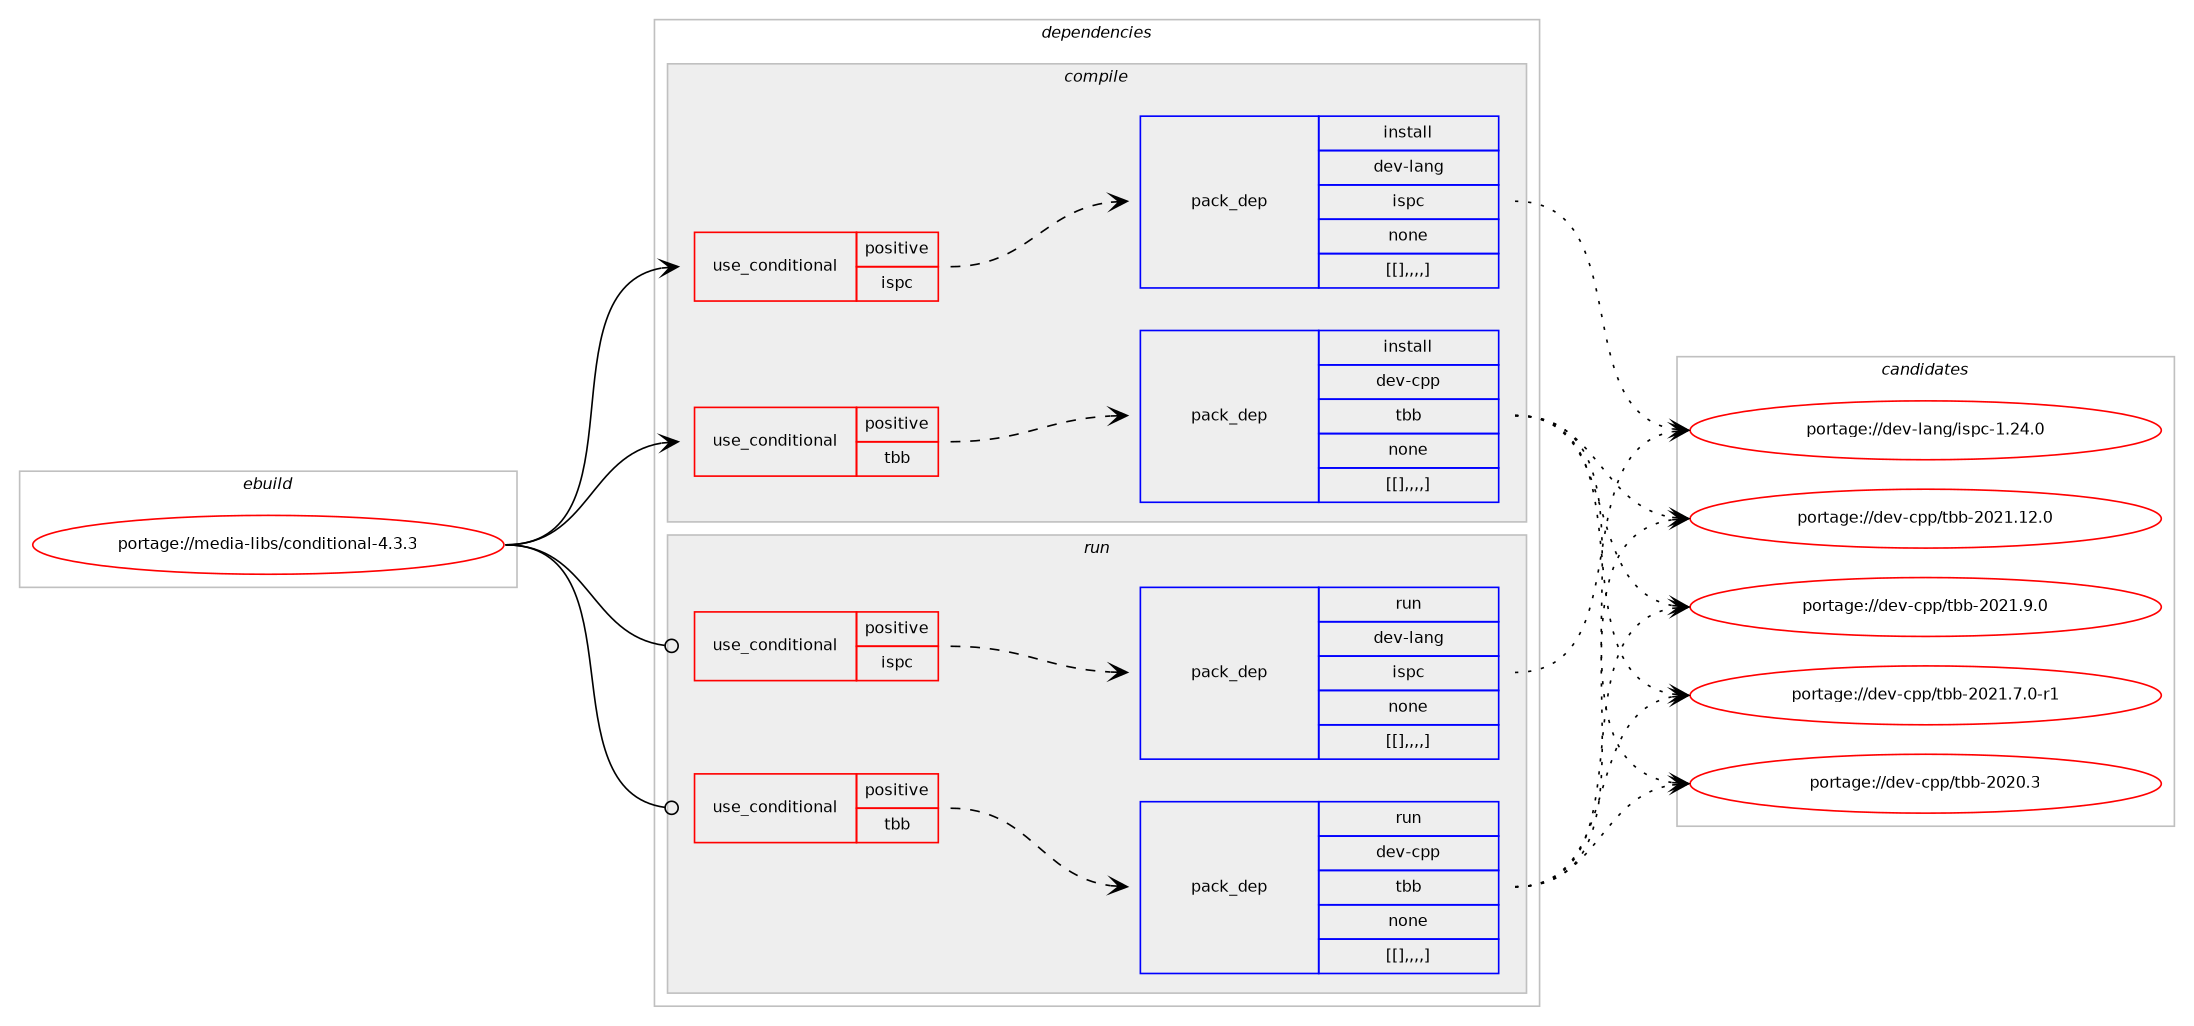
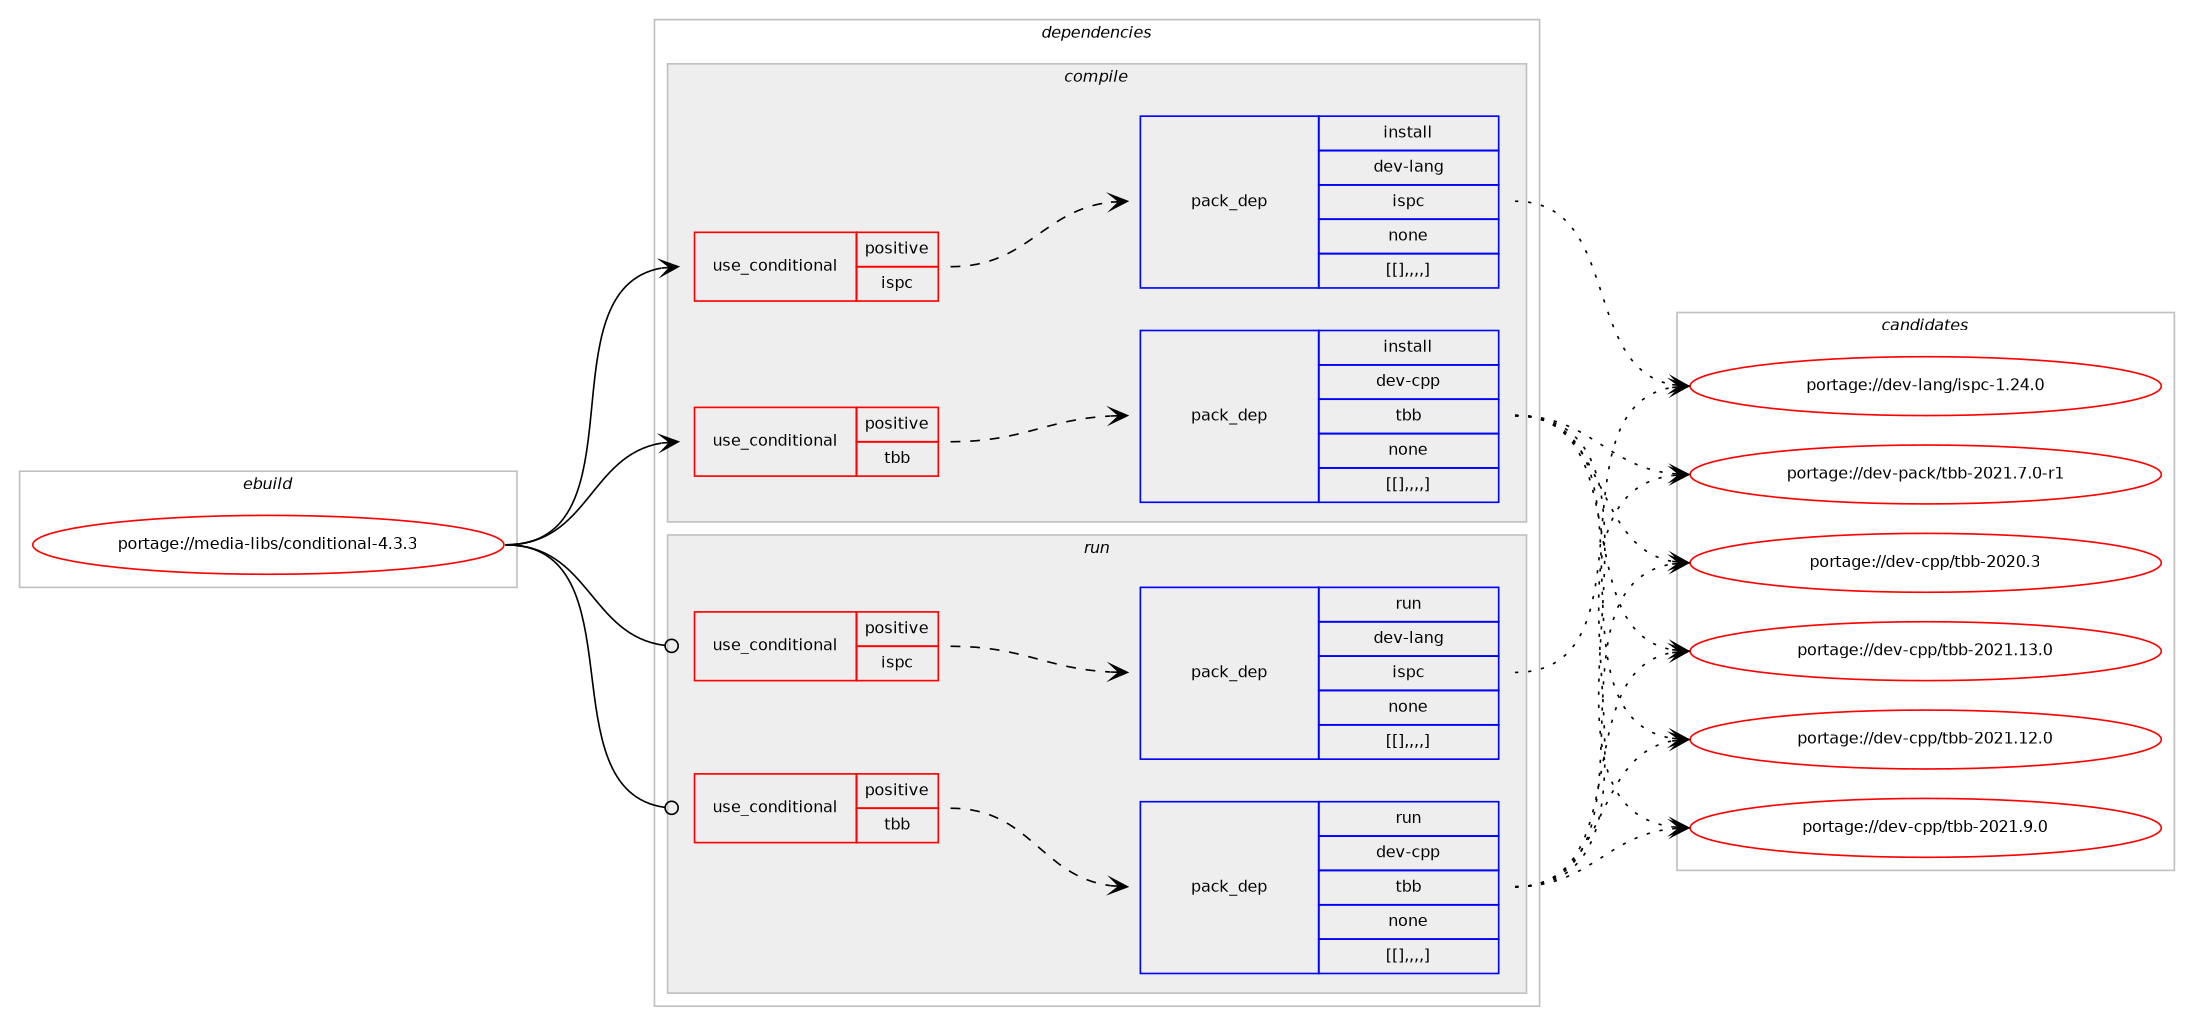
none -> (1926, 651)
(1926, 695) -> (1926, 474)
